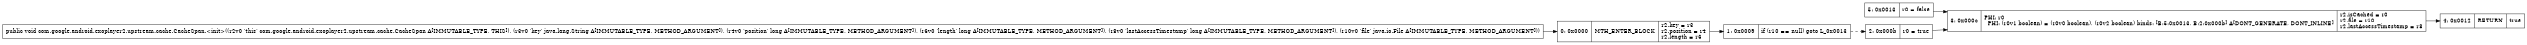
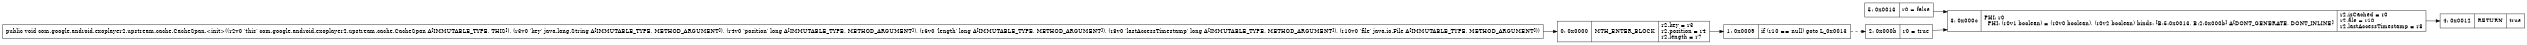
(1682, 37) -> (1682, 37)
